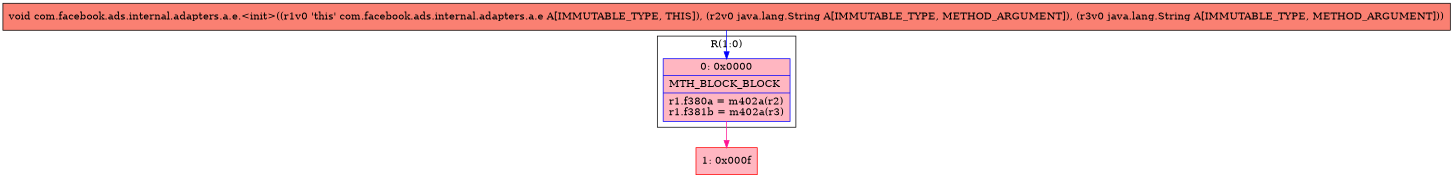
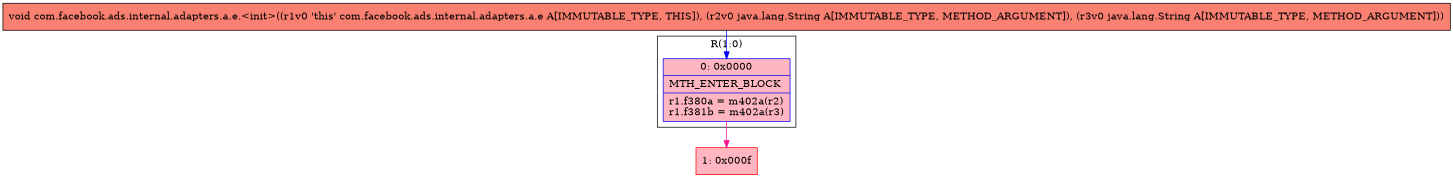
(725, 84) -> (725, 84)
